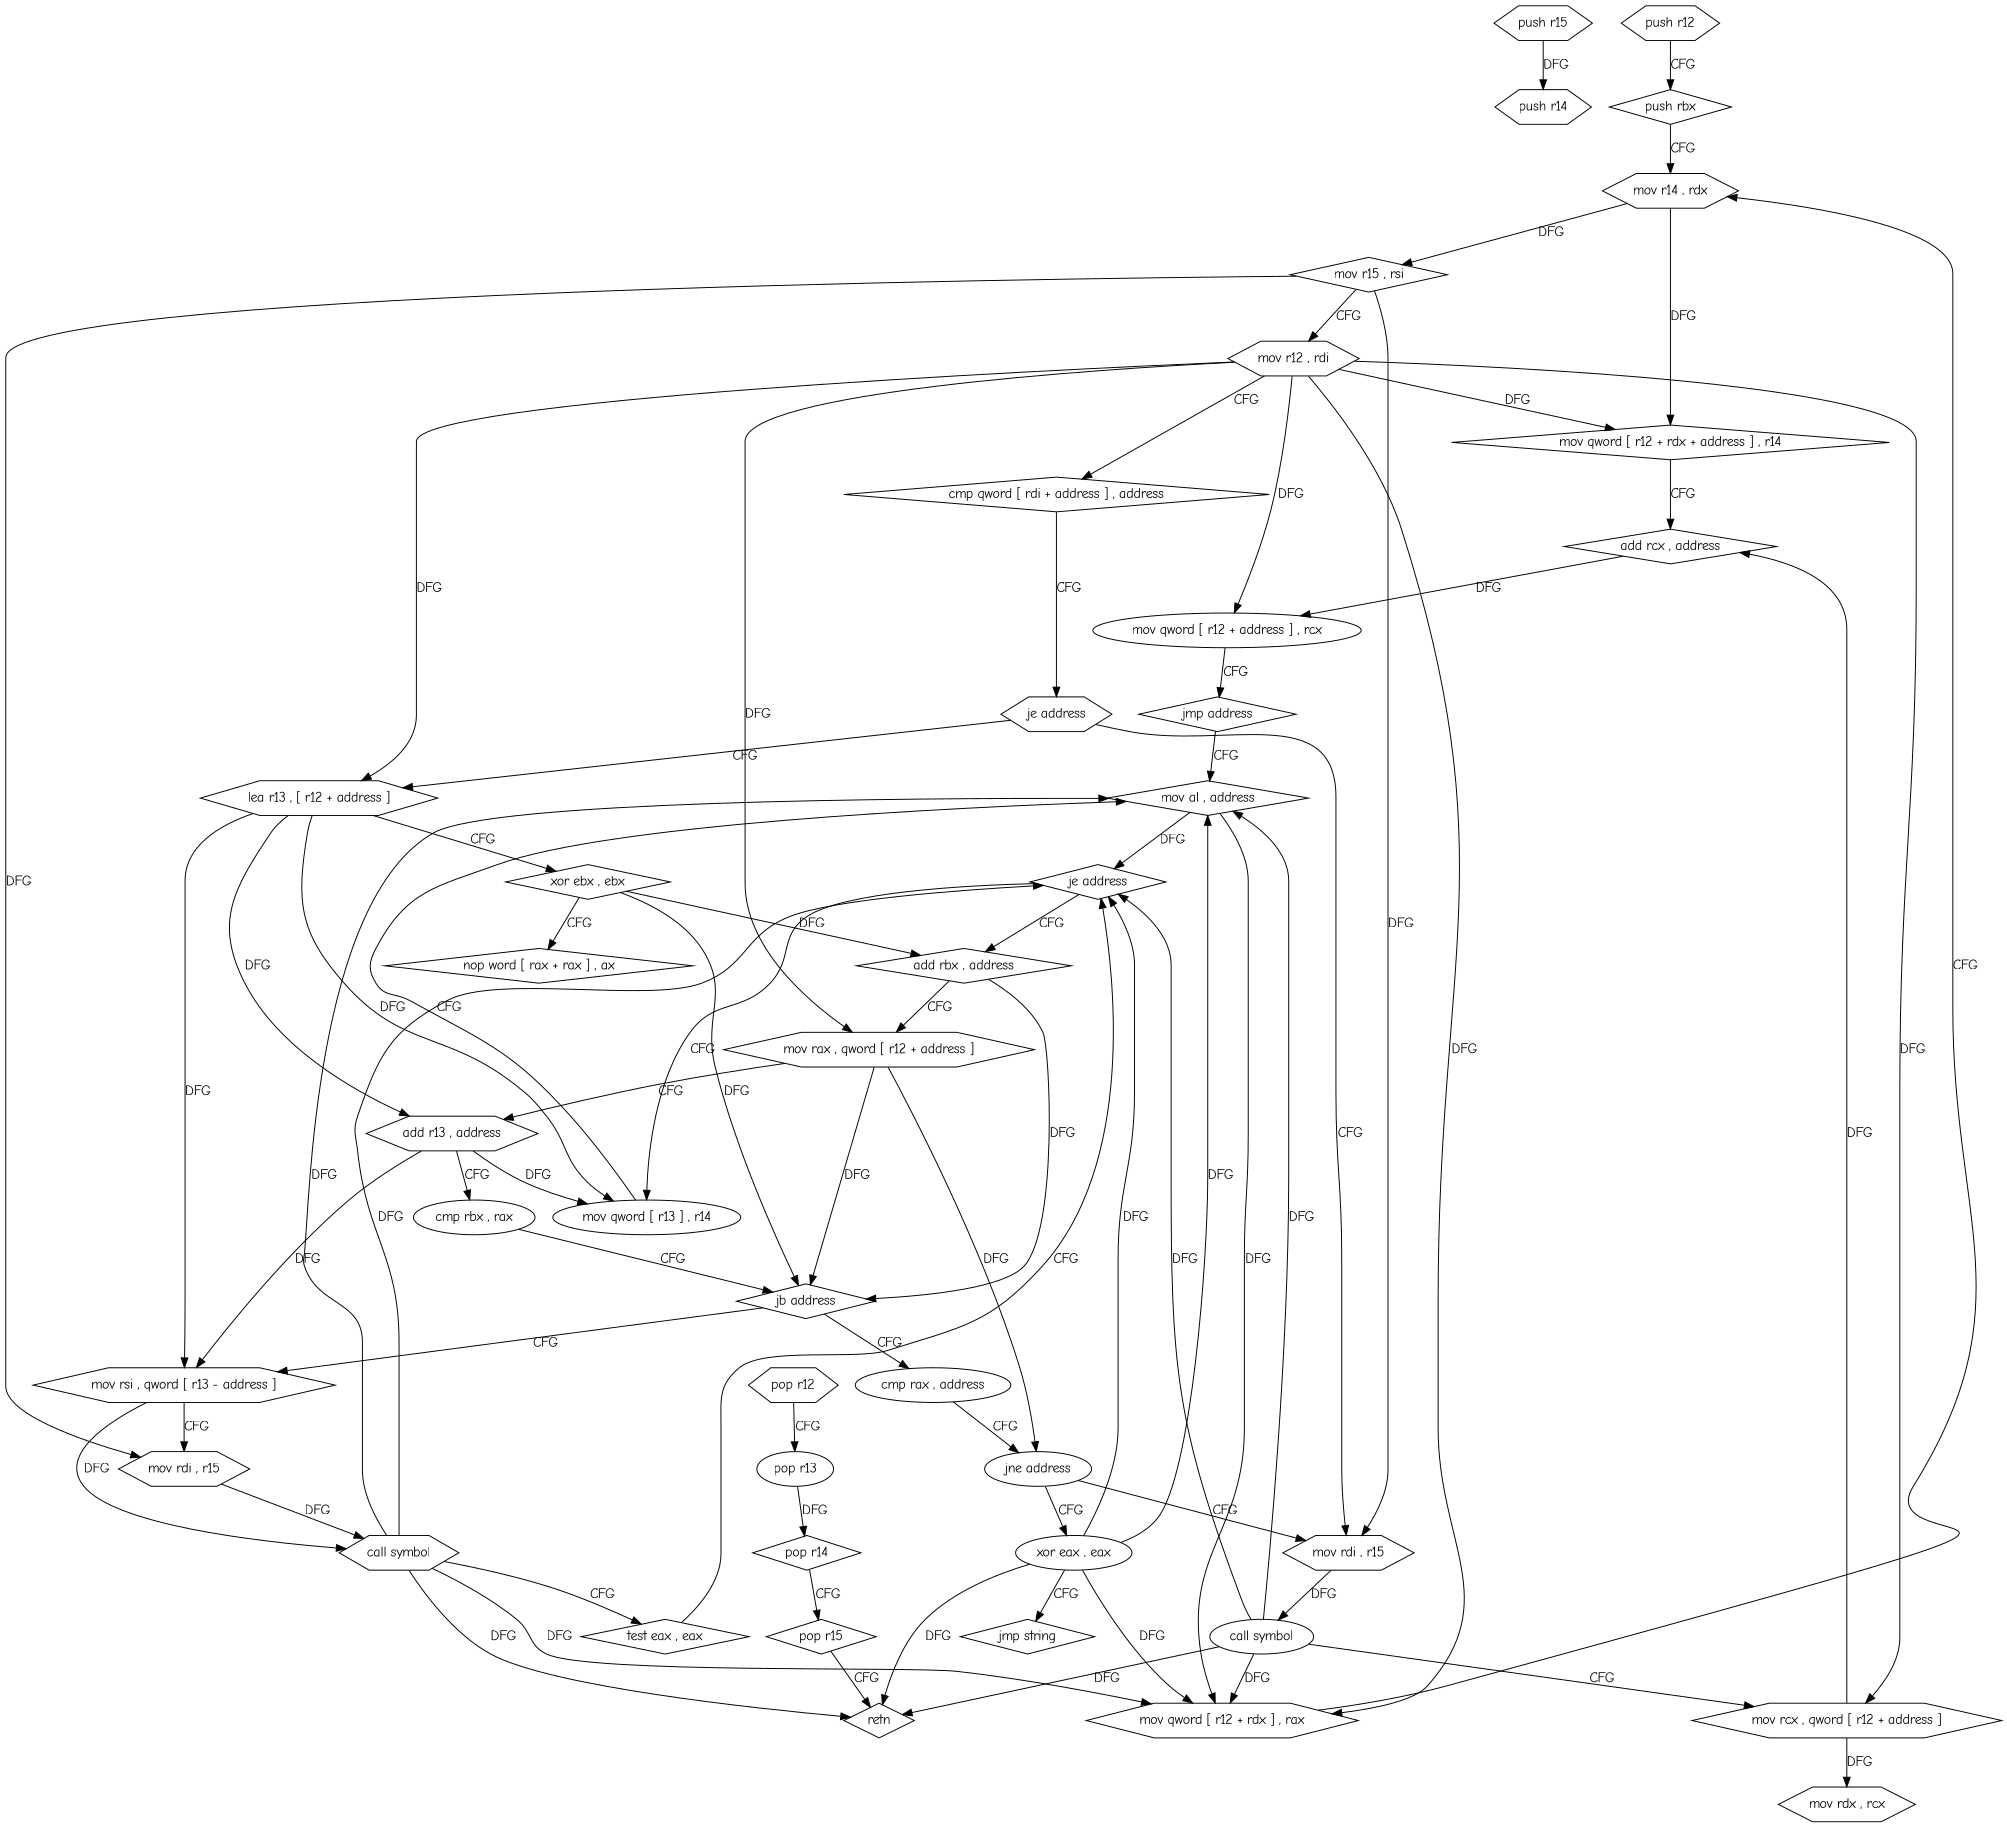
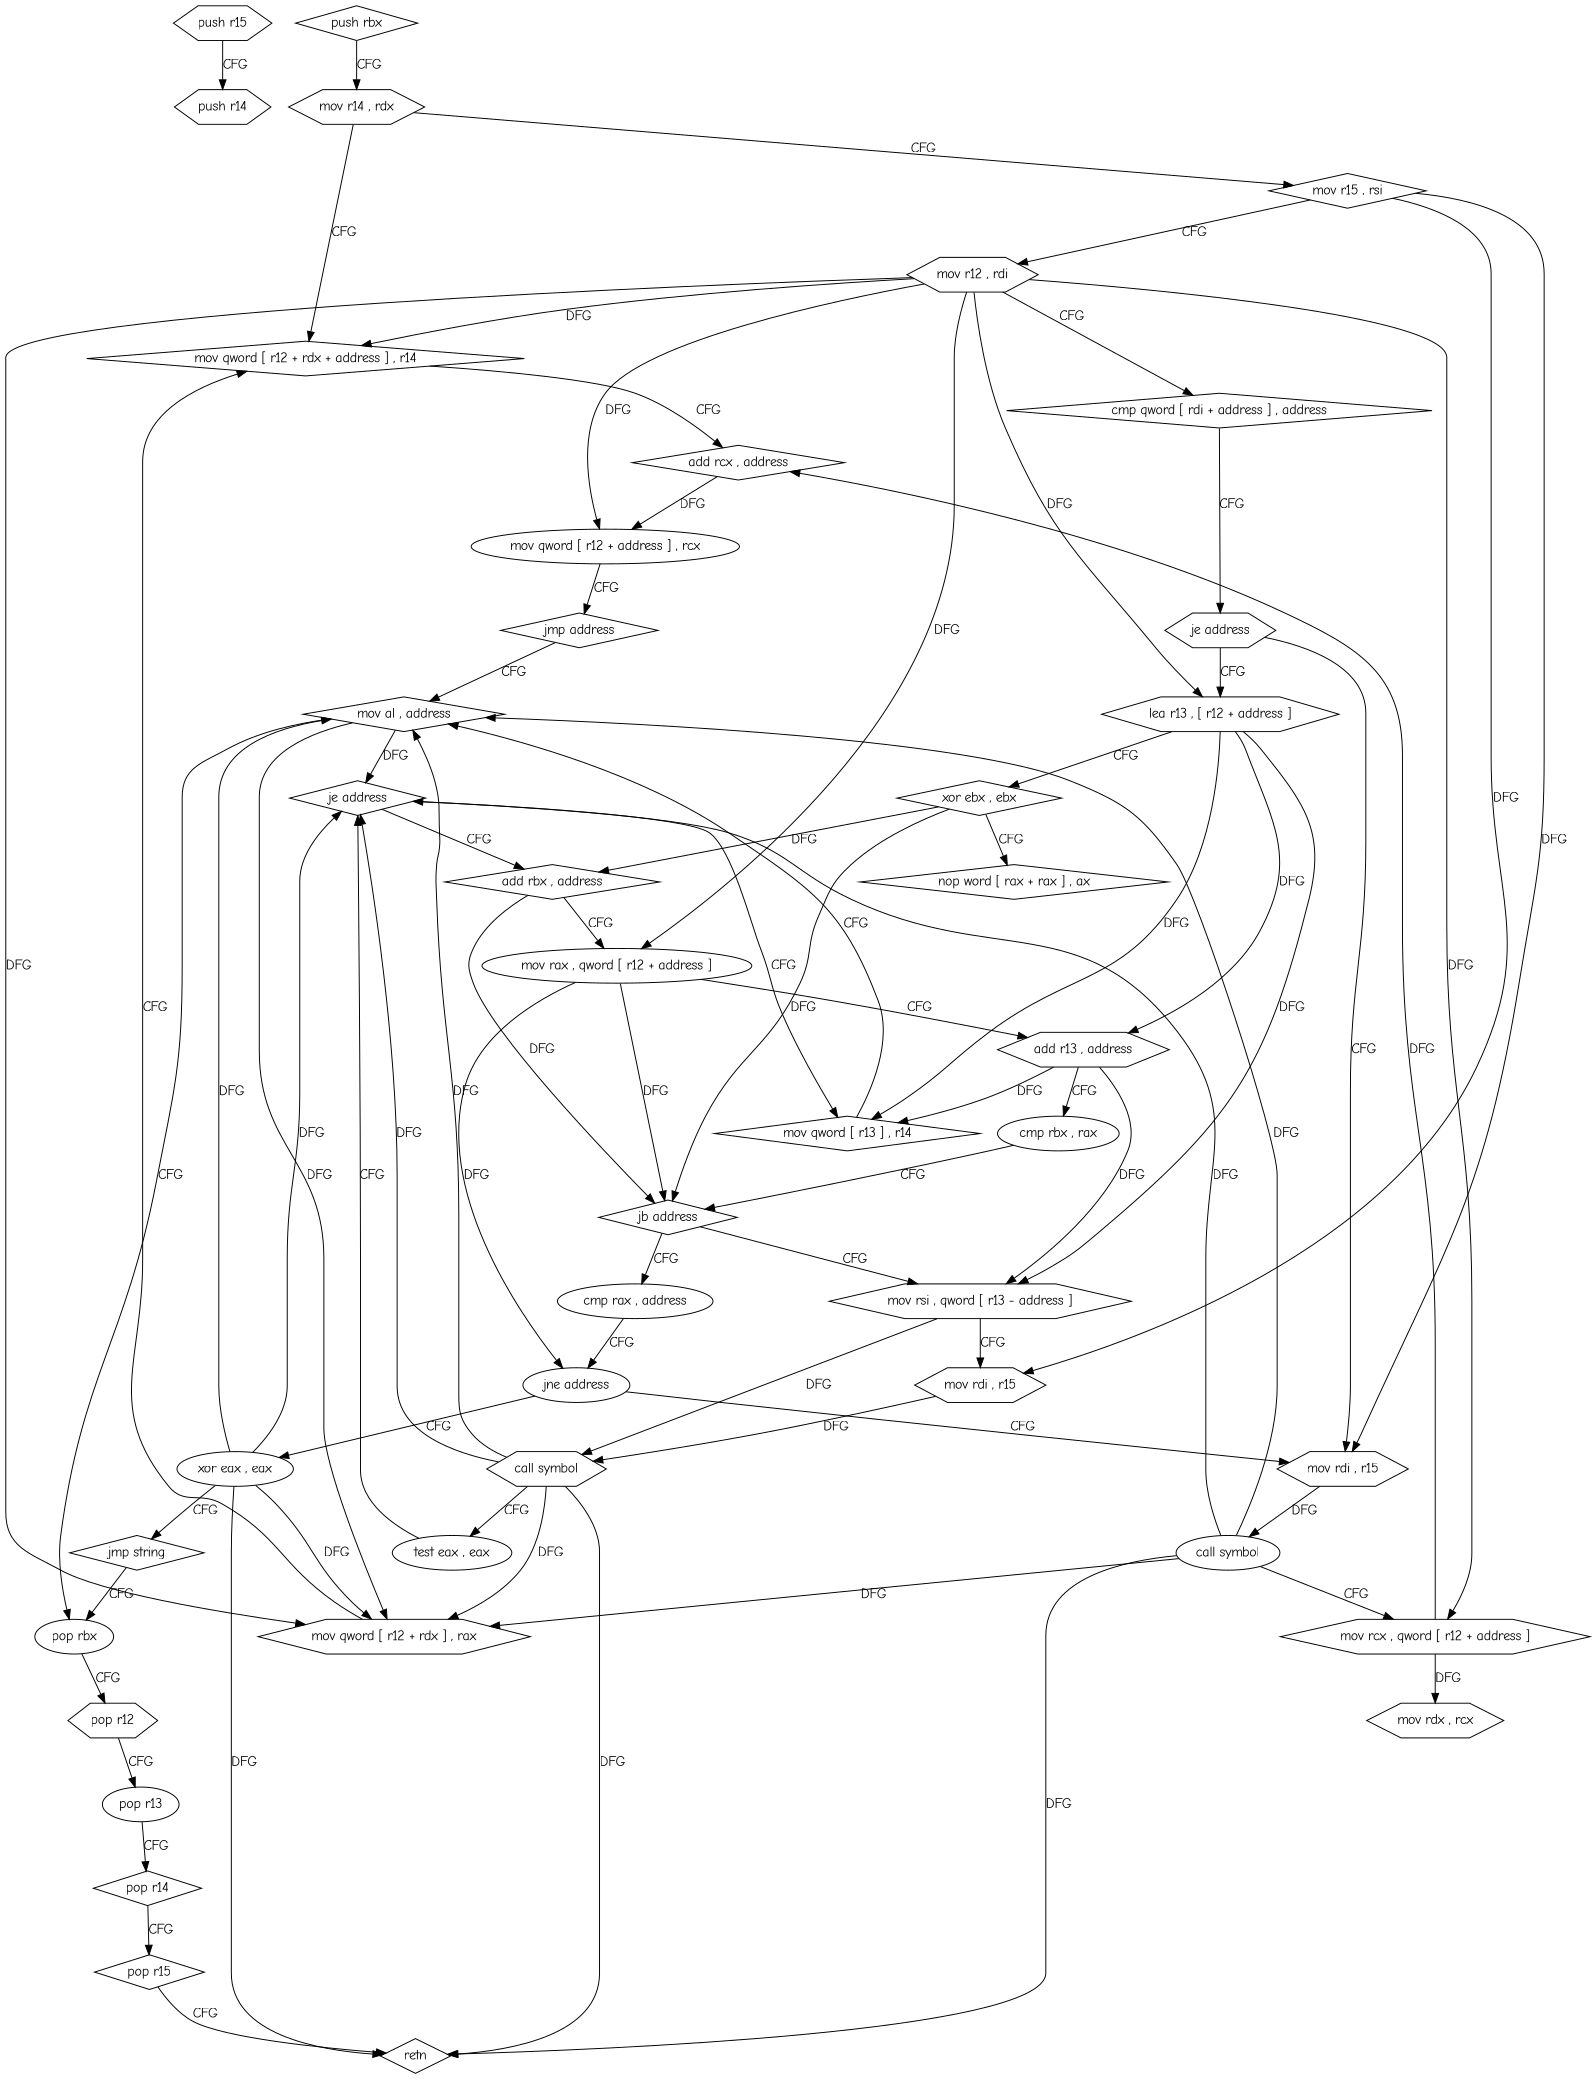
(1670, 23) -> none
(1556, 65) -> (235, 65)
(1551, 233) -> (923, 149)
(1683, 317) -> (344, 233)
(879, 1050) -> (617, 966)
(1962, 1139) -> (143, 1030)
(647, 1217) -> (847, 1134)
(815, 1511) -> (156, 1846)
none -> (74, 1637)
(665, 1637) -> (452, 1553)
